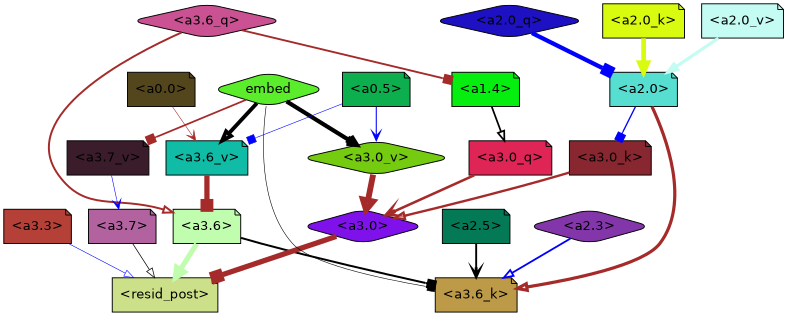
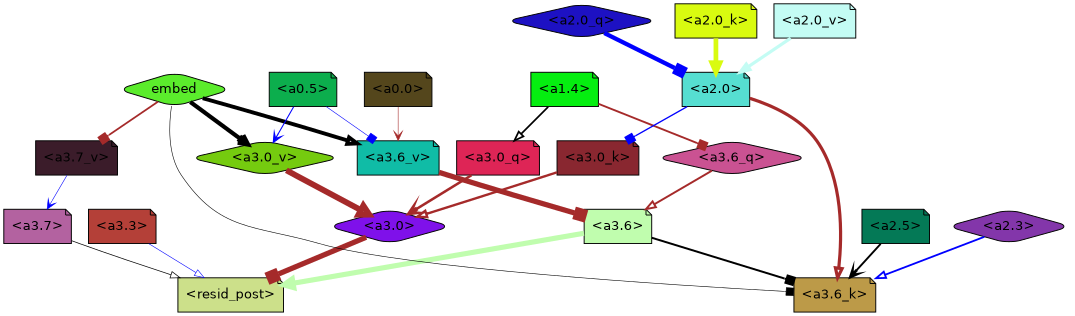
(342, 54) -> (645, 122)
